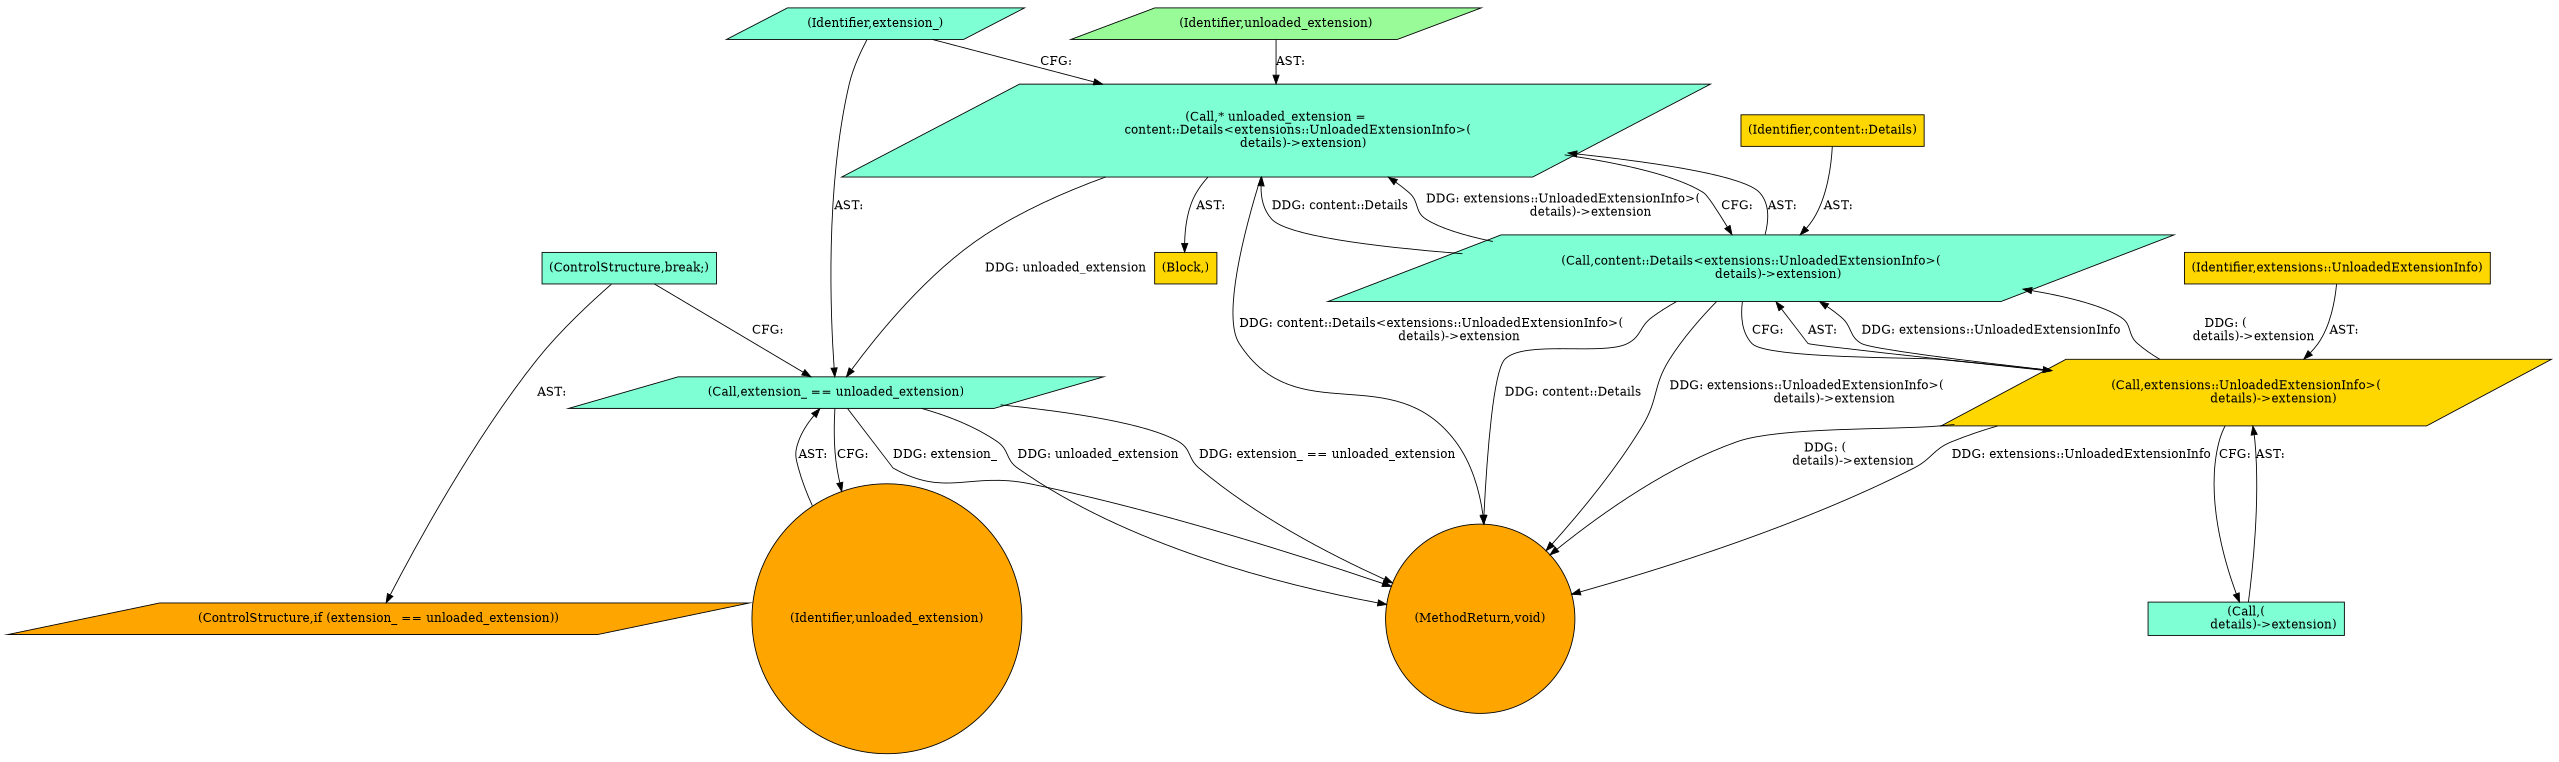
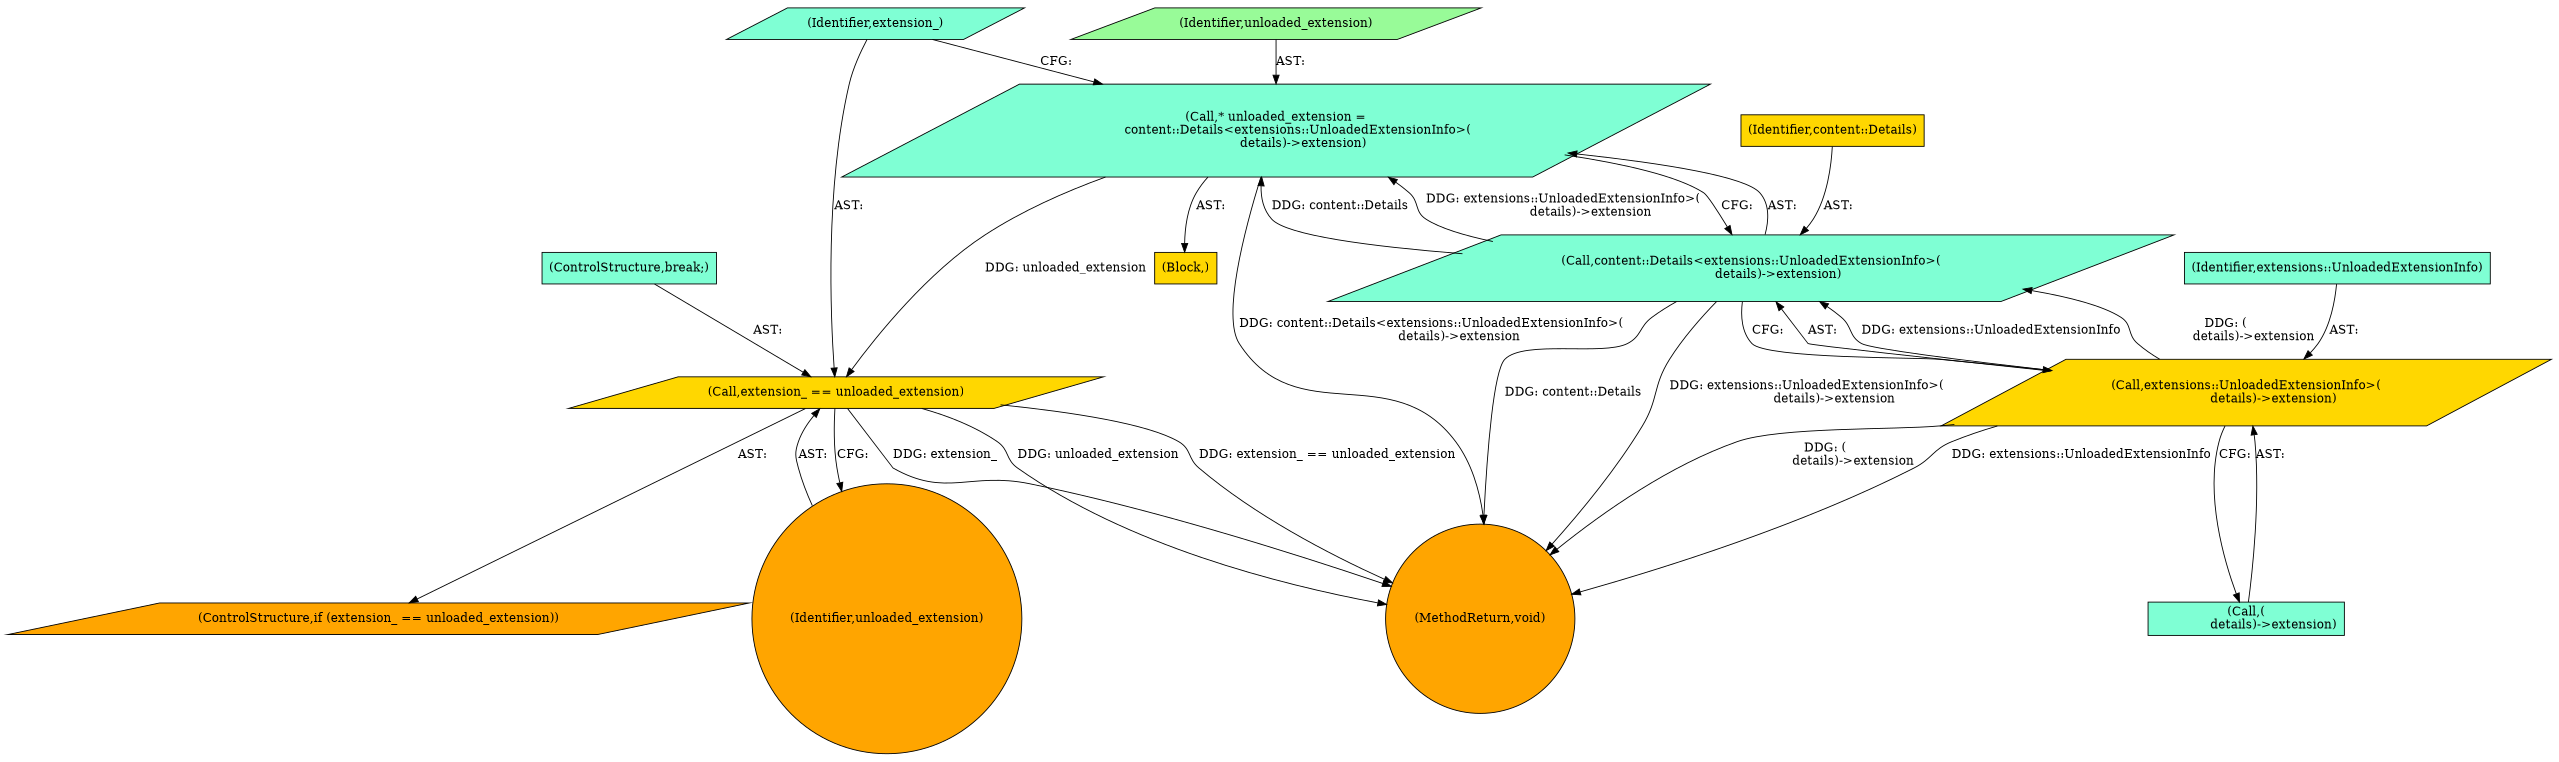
(2337, 268) -> (2337, 268)
(770, 330) -> (770, 330)
(836, 393) -> (836, 393)
(487, 429) -> (611, 504)
